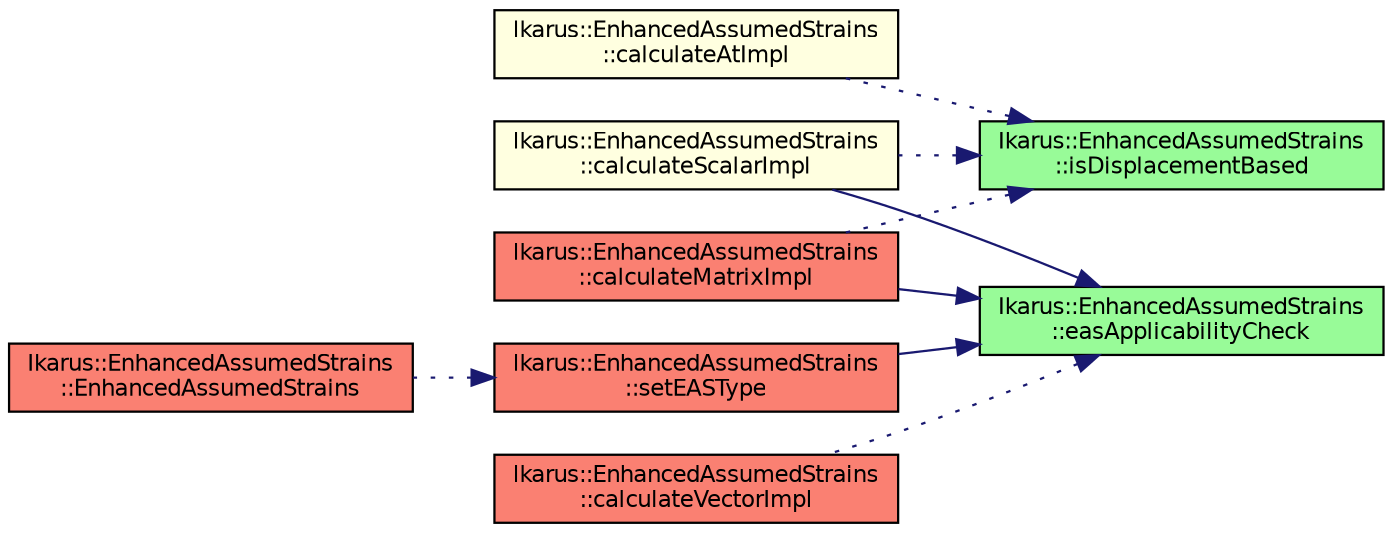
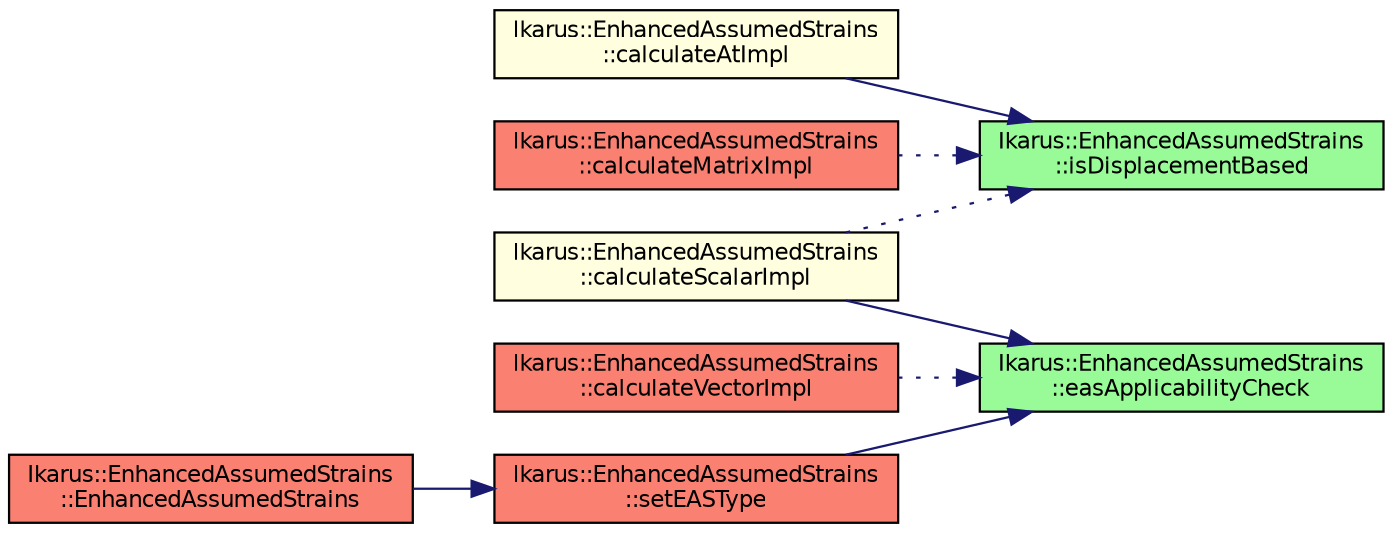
(928, 97) -> (928, 97)
(928, 292) -> none
(442, 378) -> (442, 489)
